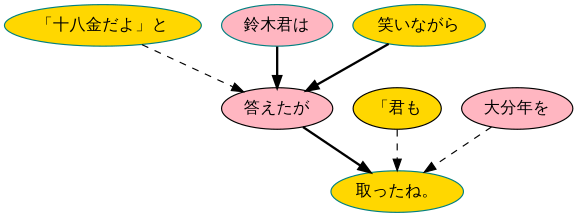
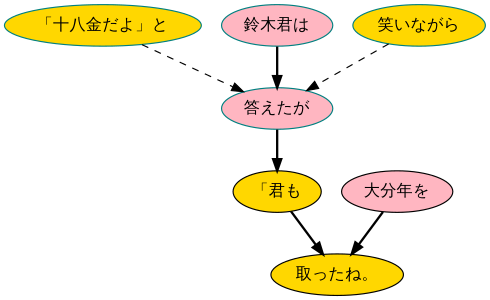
(353, 64) -> (353, 64)
(277, 108) -> (277, 108)
(397, 144) -> (304, 228)
(332, 146) -> (277, 144)
(463, 146) -> (371, 228)
(397, 192) -> (337, 275)
